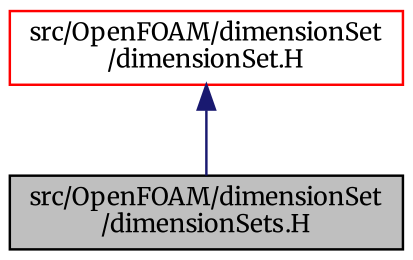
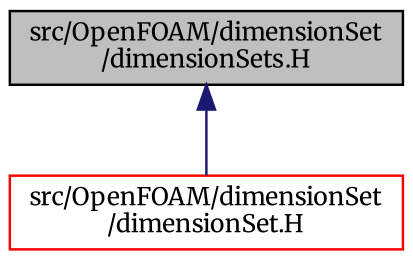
(206, 143) -> (206, 143)
